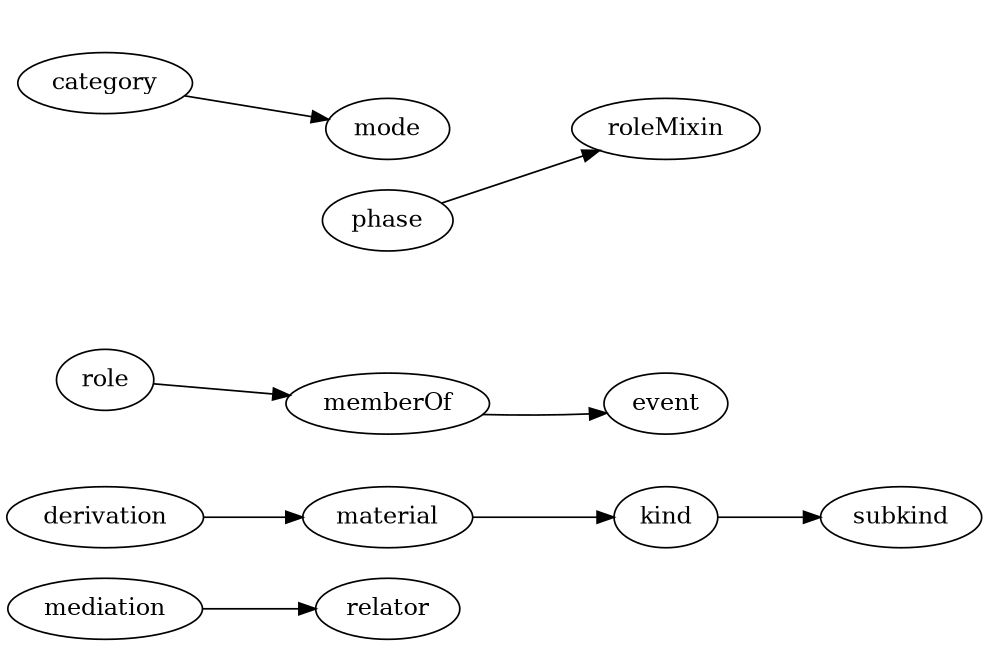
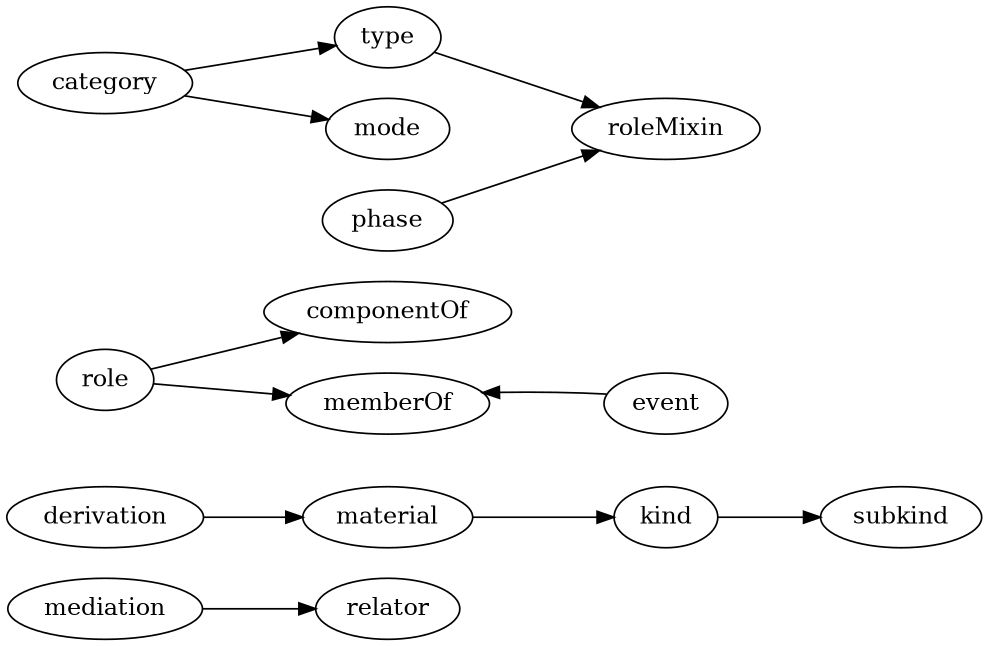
none -> (388, 37)
none -> (388, 312)
(536, 415) -> (553, 392)
